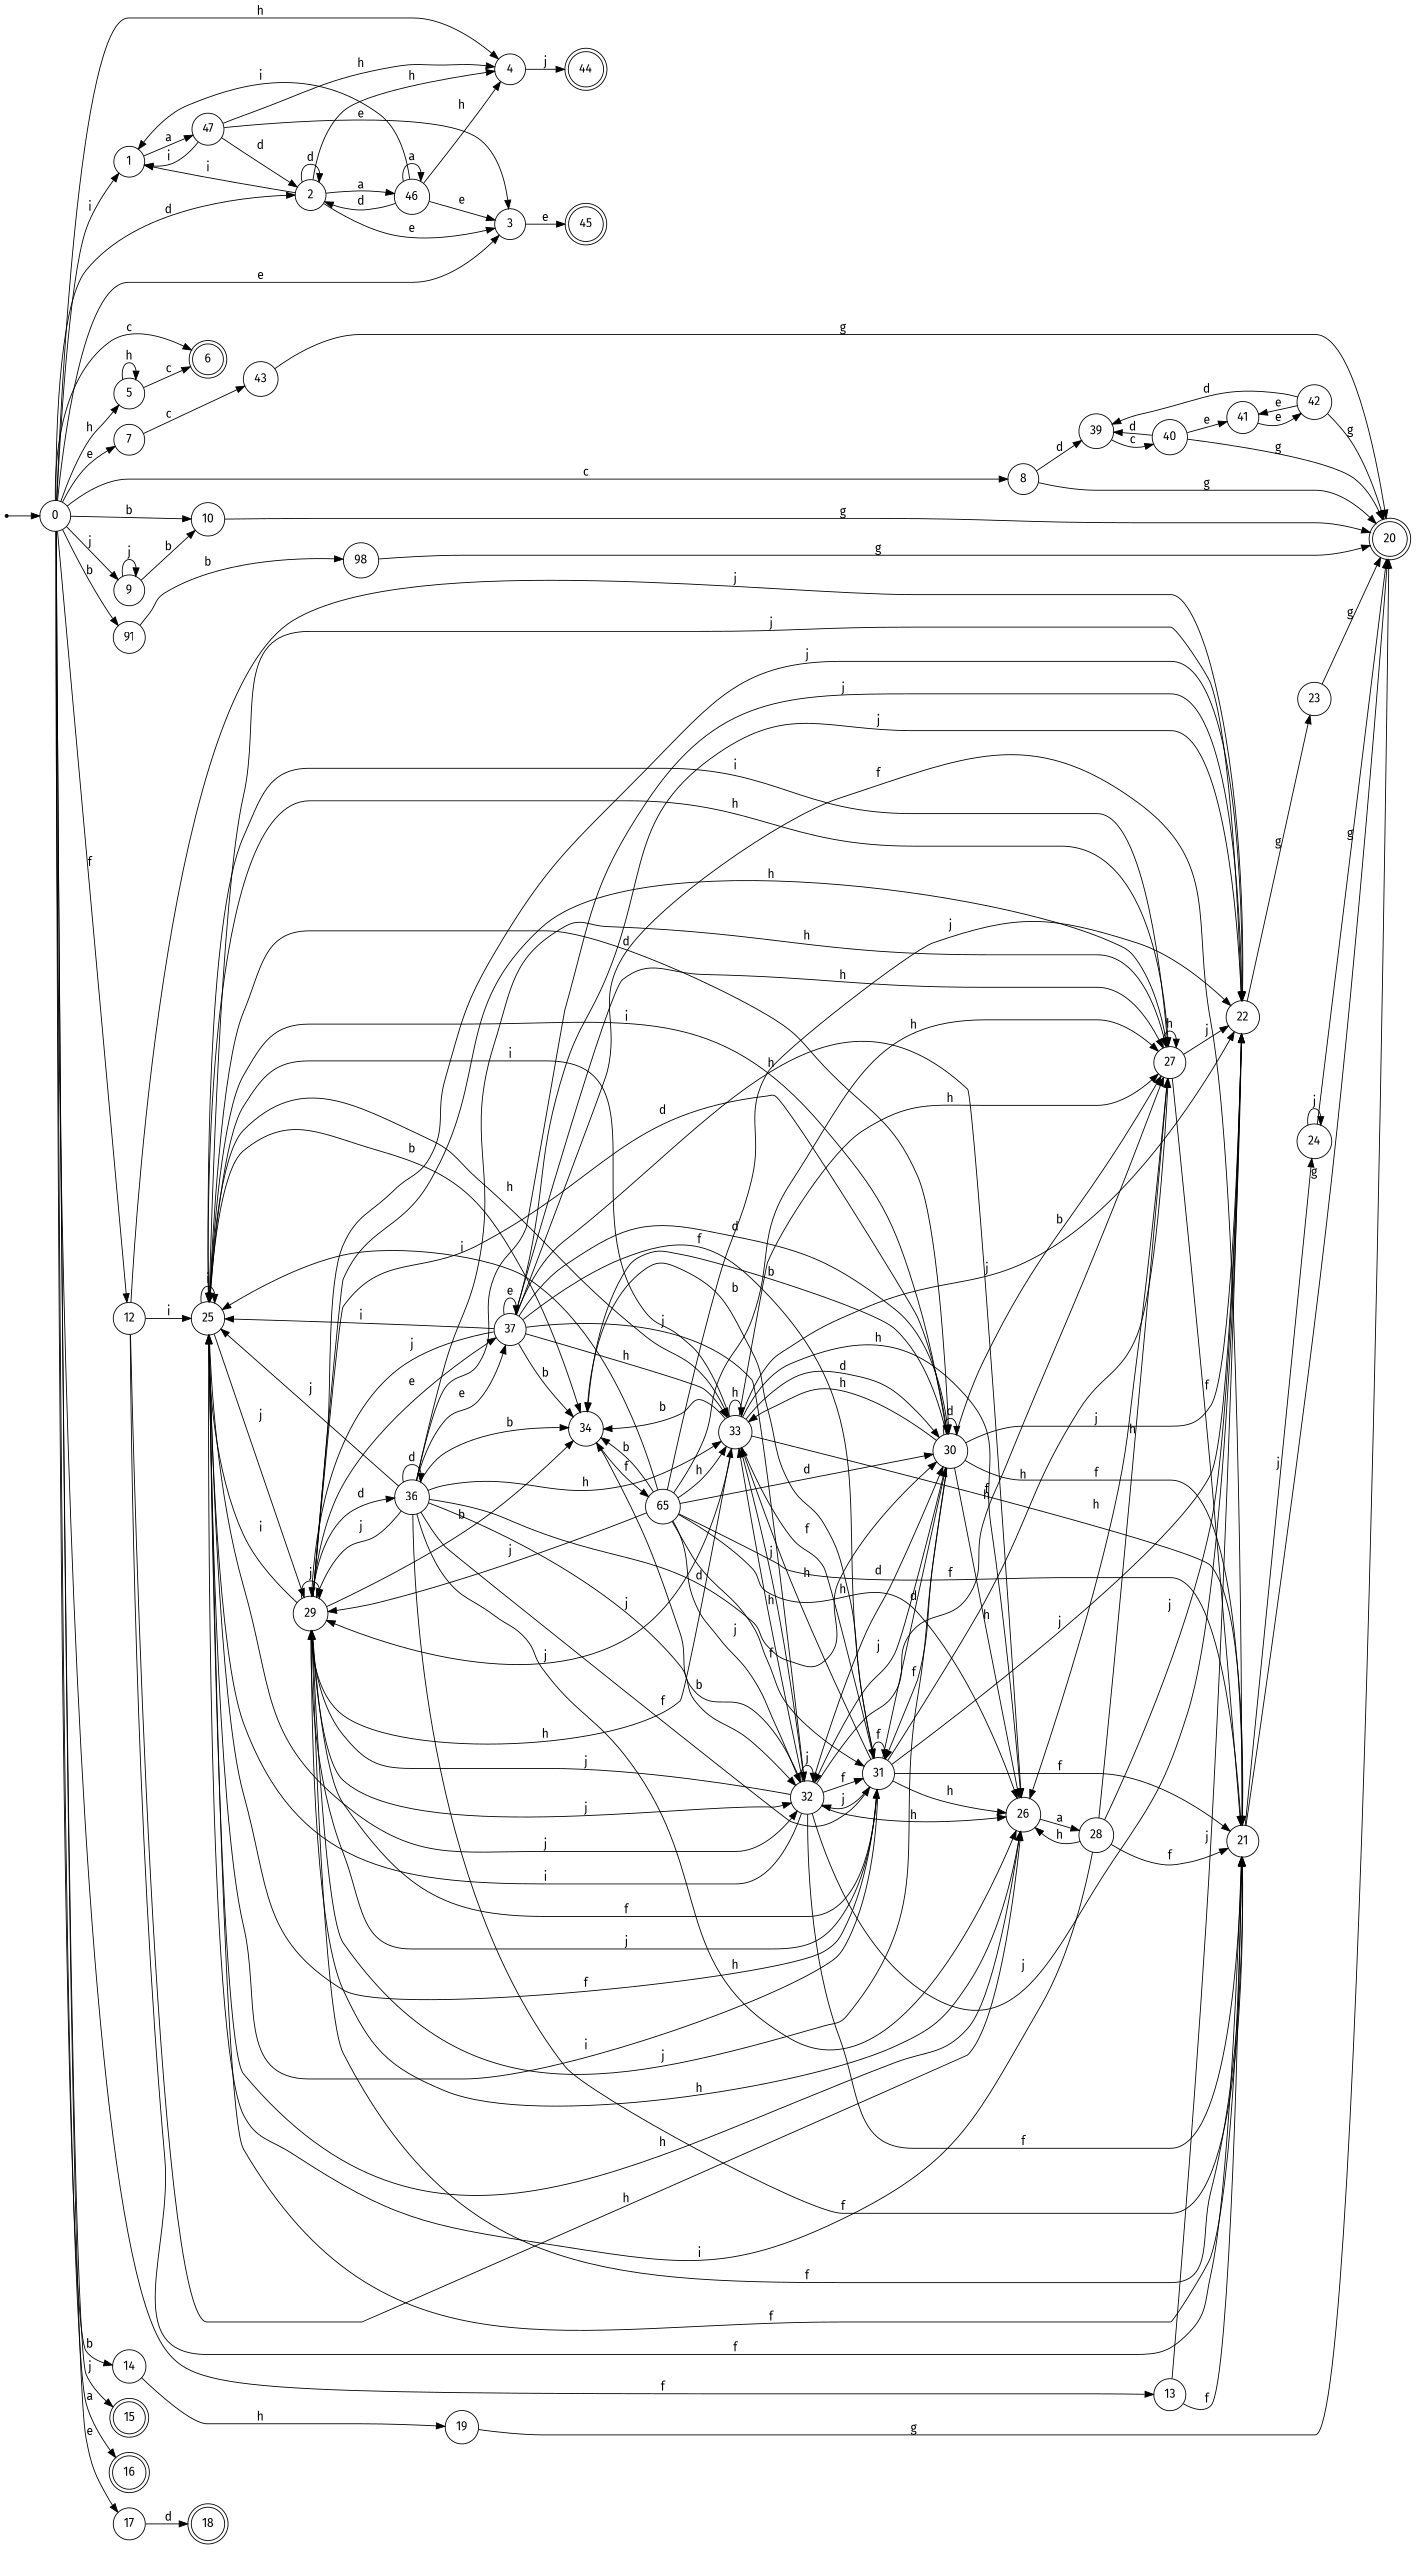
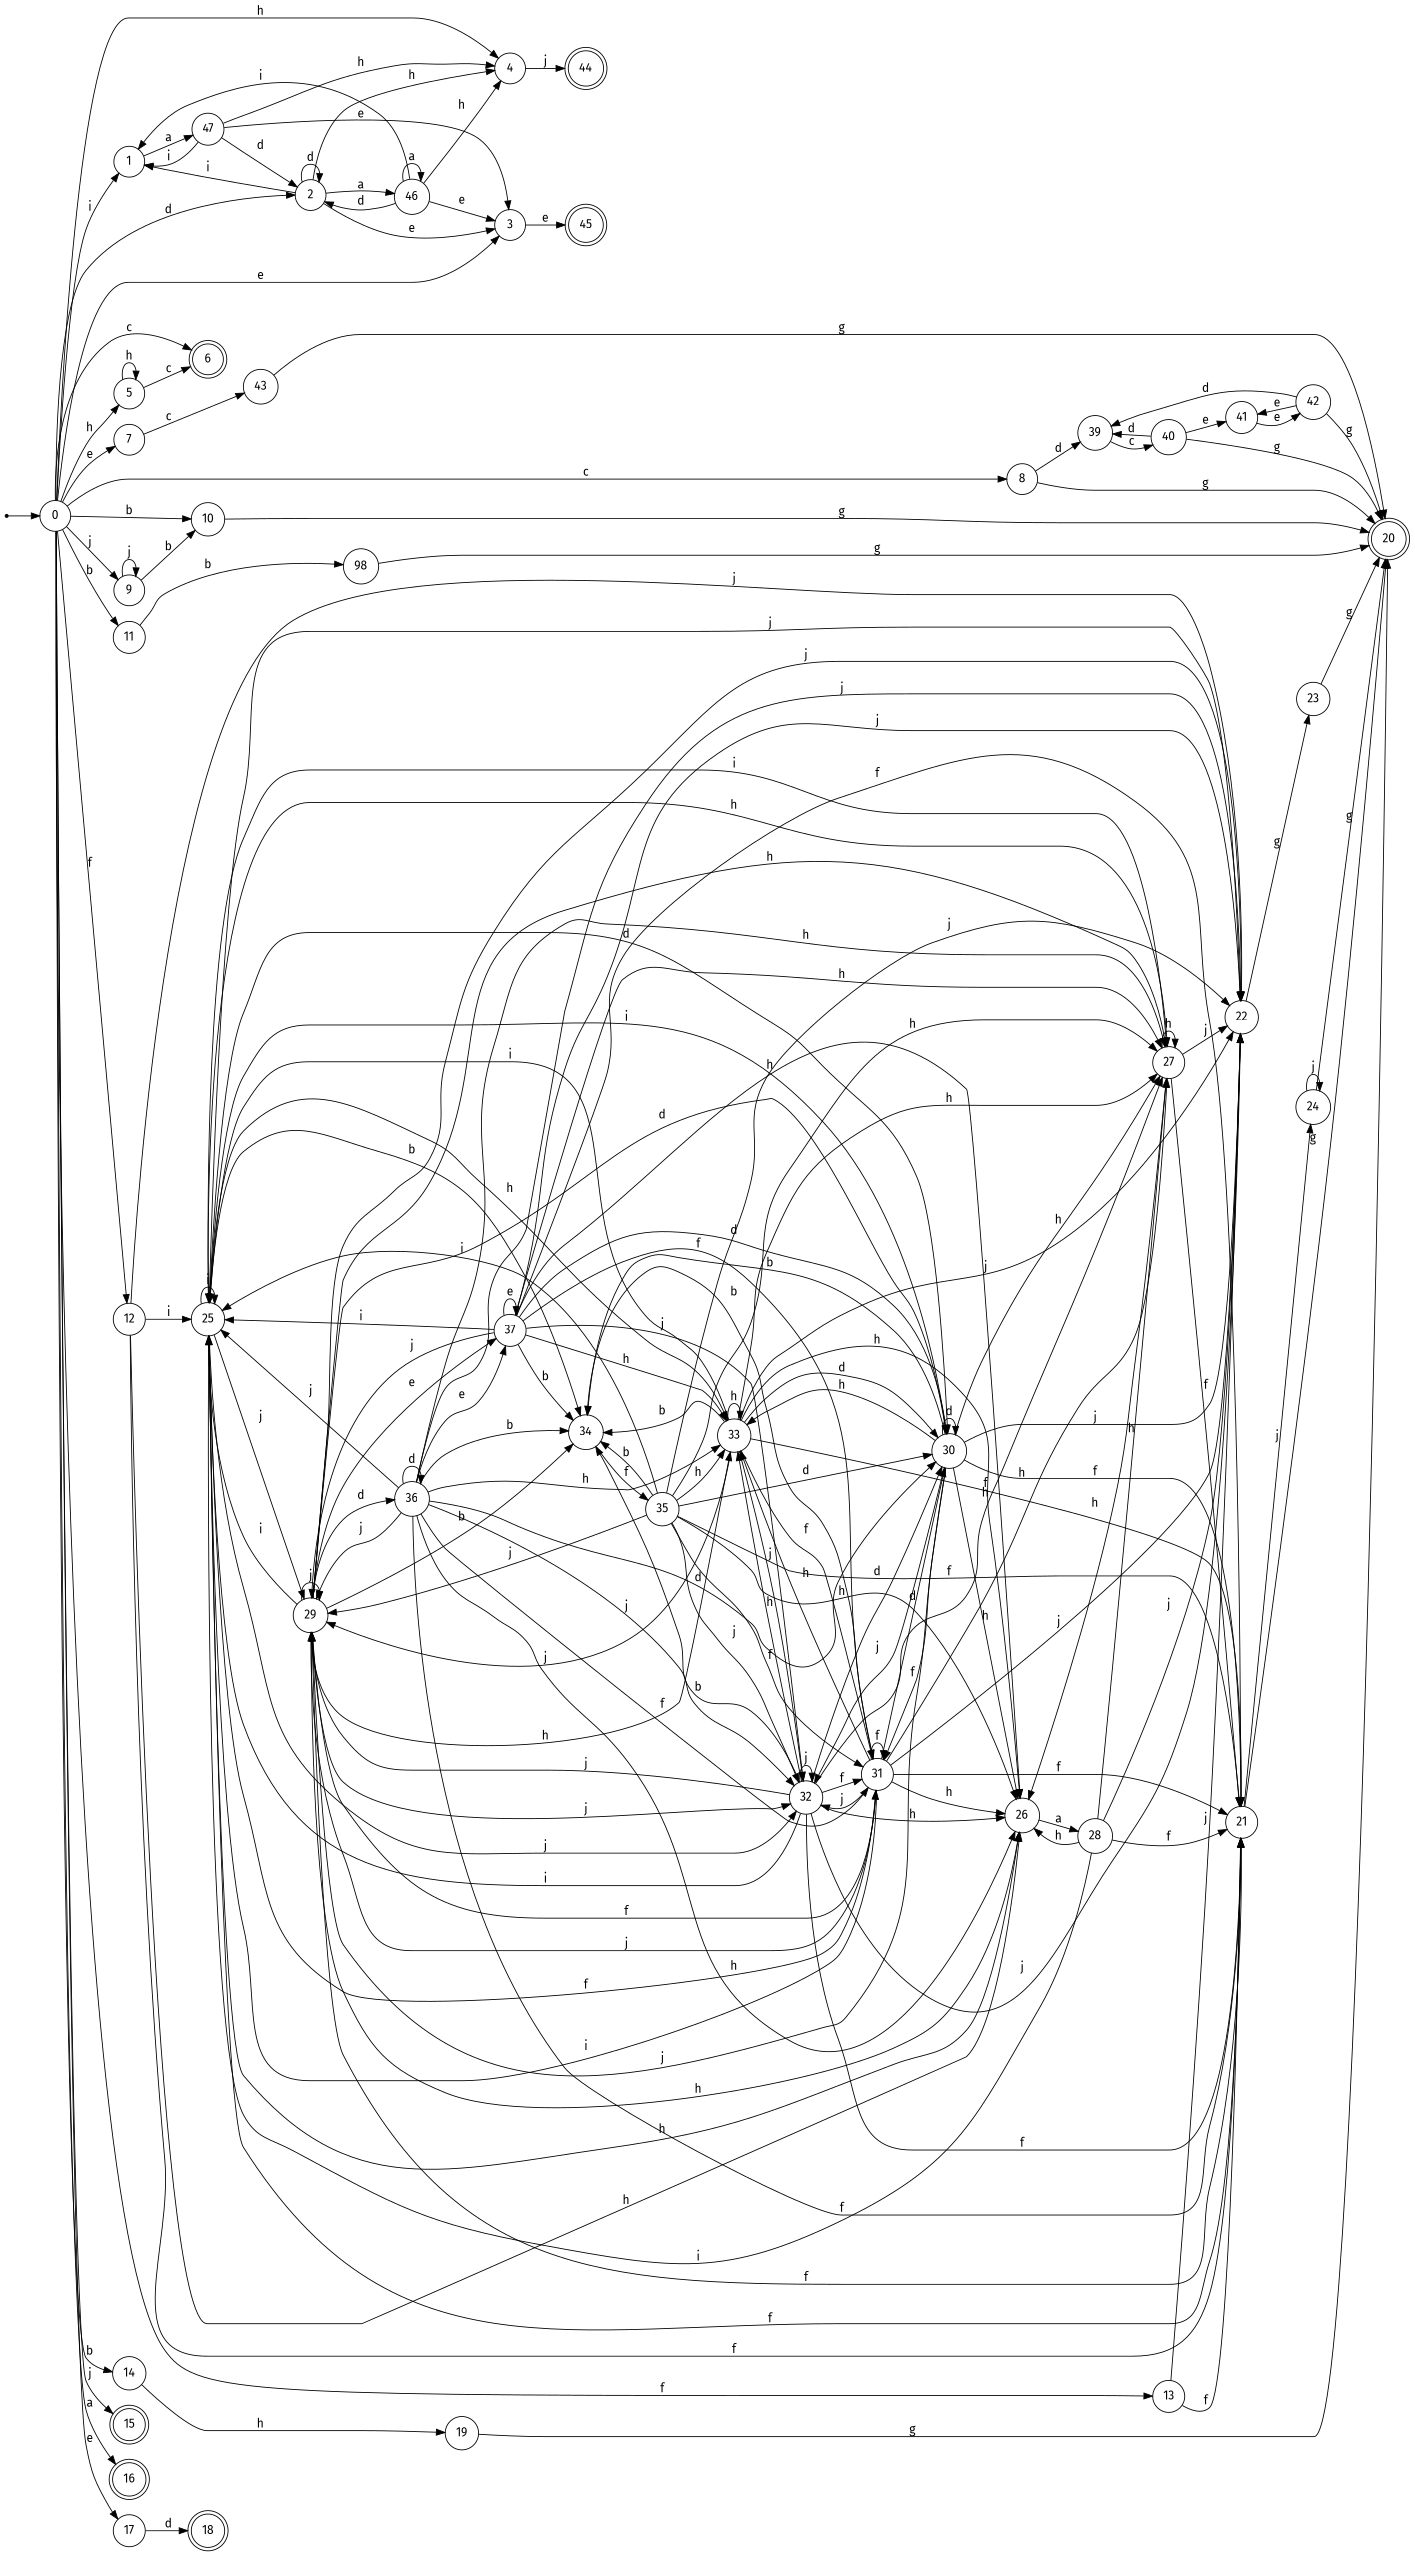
(129, 637) -> (129, 637)
(1060, 1220) -> (1059, 1220)
(663, 1507) -> (662, 1509)
